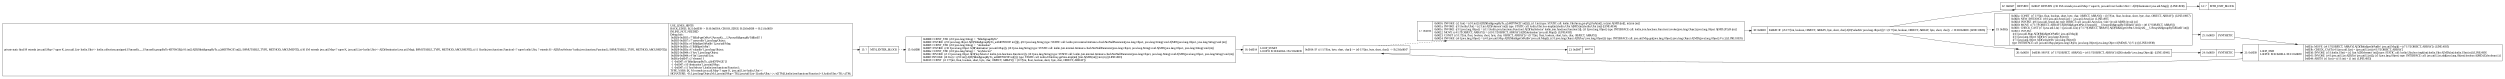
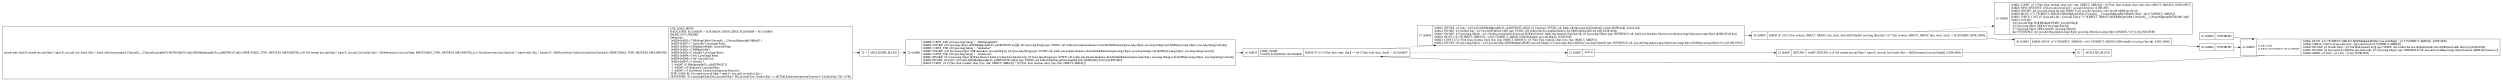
(1951, 17) -> (1684, 53)
(2195, 34) -> none
(1269, 48) -> (1269, 51)
(1488, 50) -> (1488, 53)
